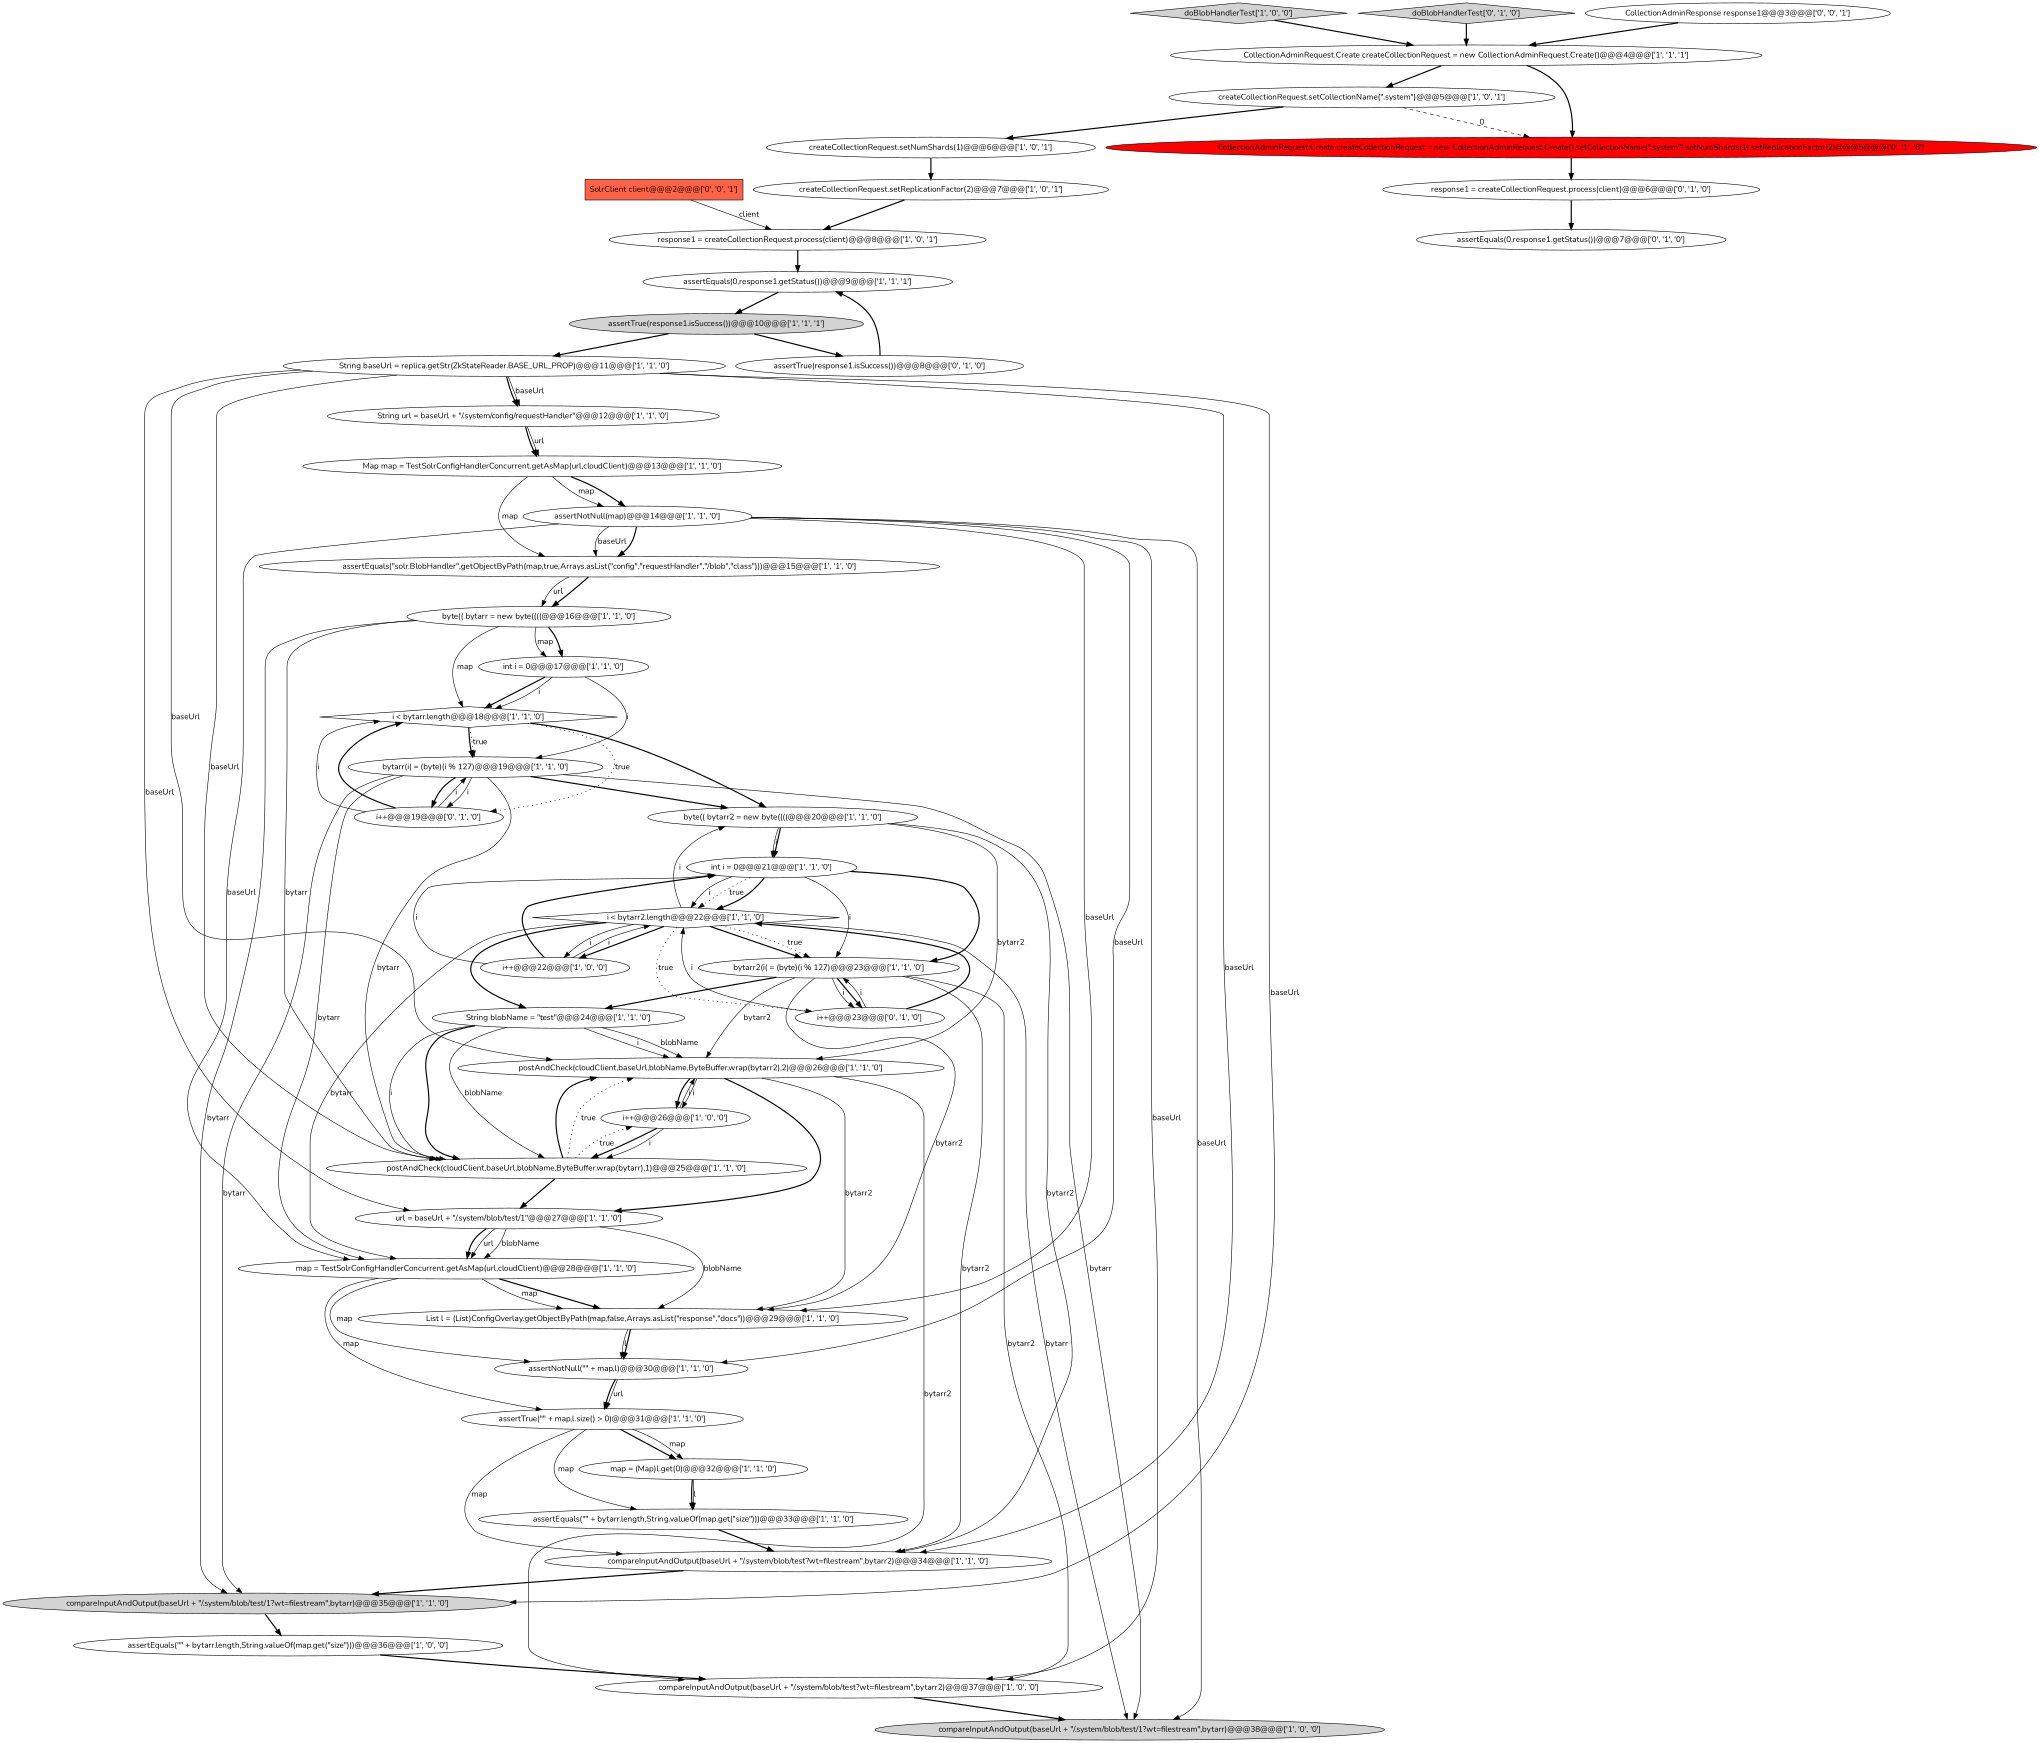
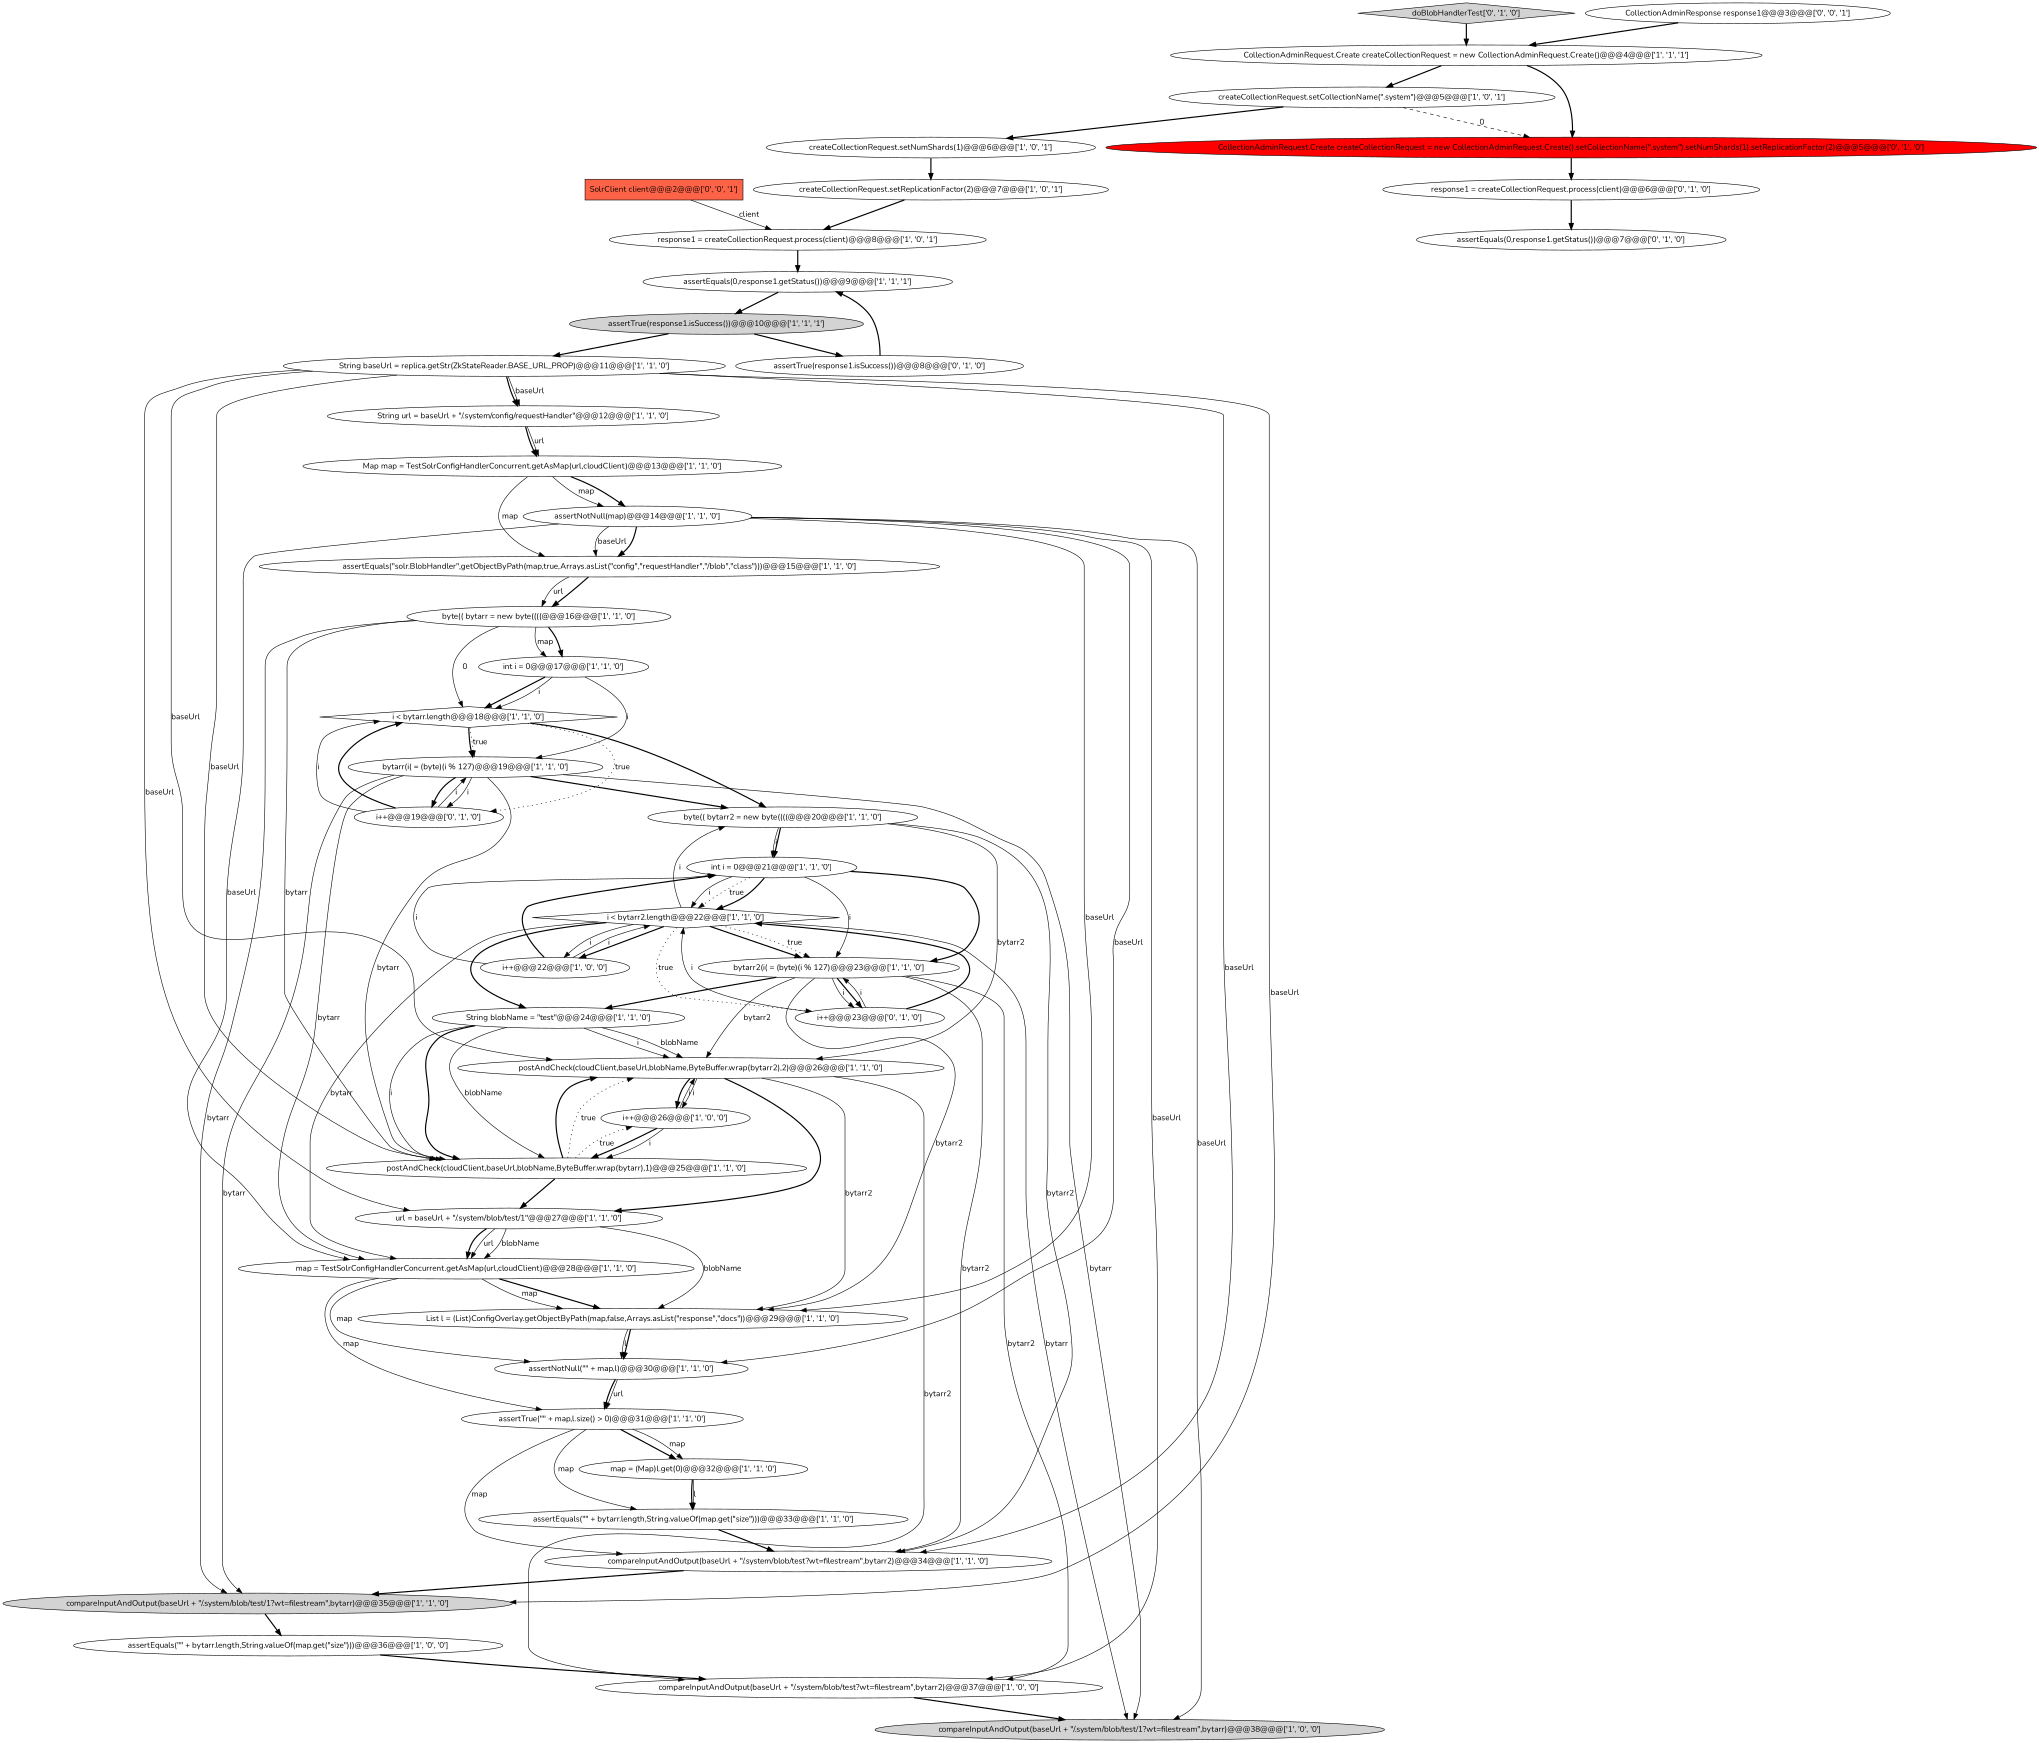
(1239, 13) -> none
(465, 667) -> (465, 667)
